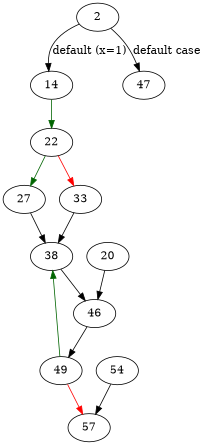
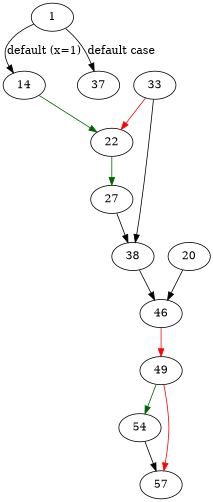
(98, 17) -> (52, 17)
(144, 85) -> (99, 85)
(64, 167) -> (136, 111)
(57, 317) -> (152, 395)
(80, 339) -> (161, 338)
